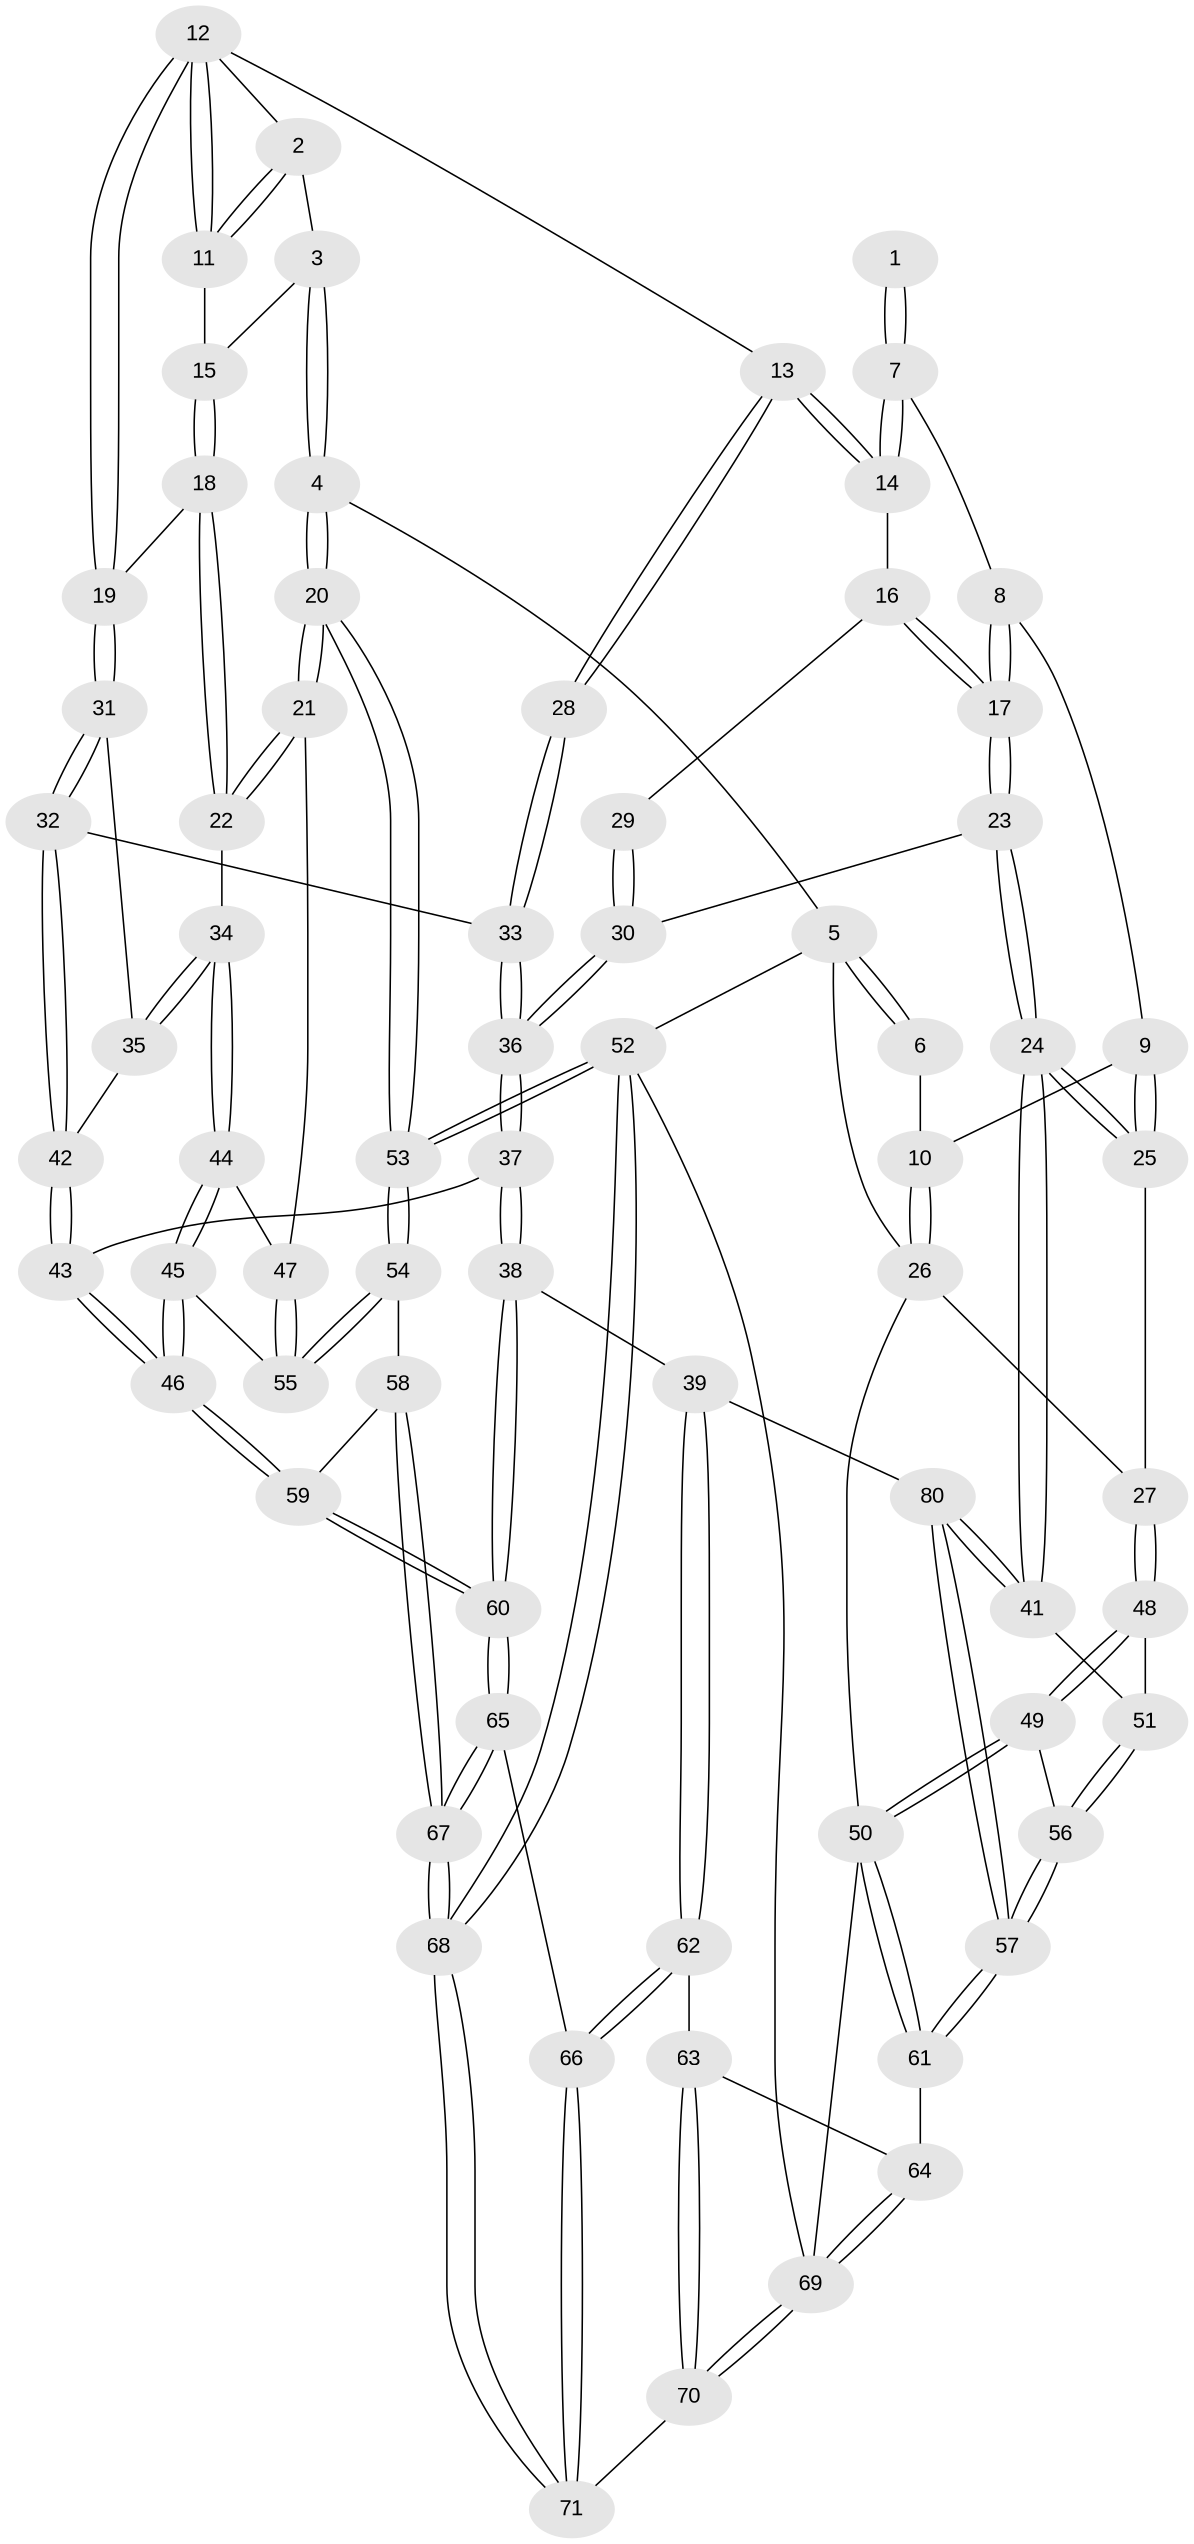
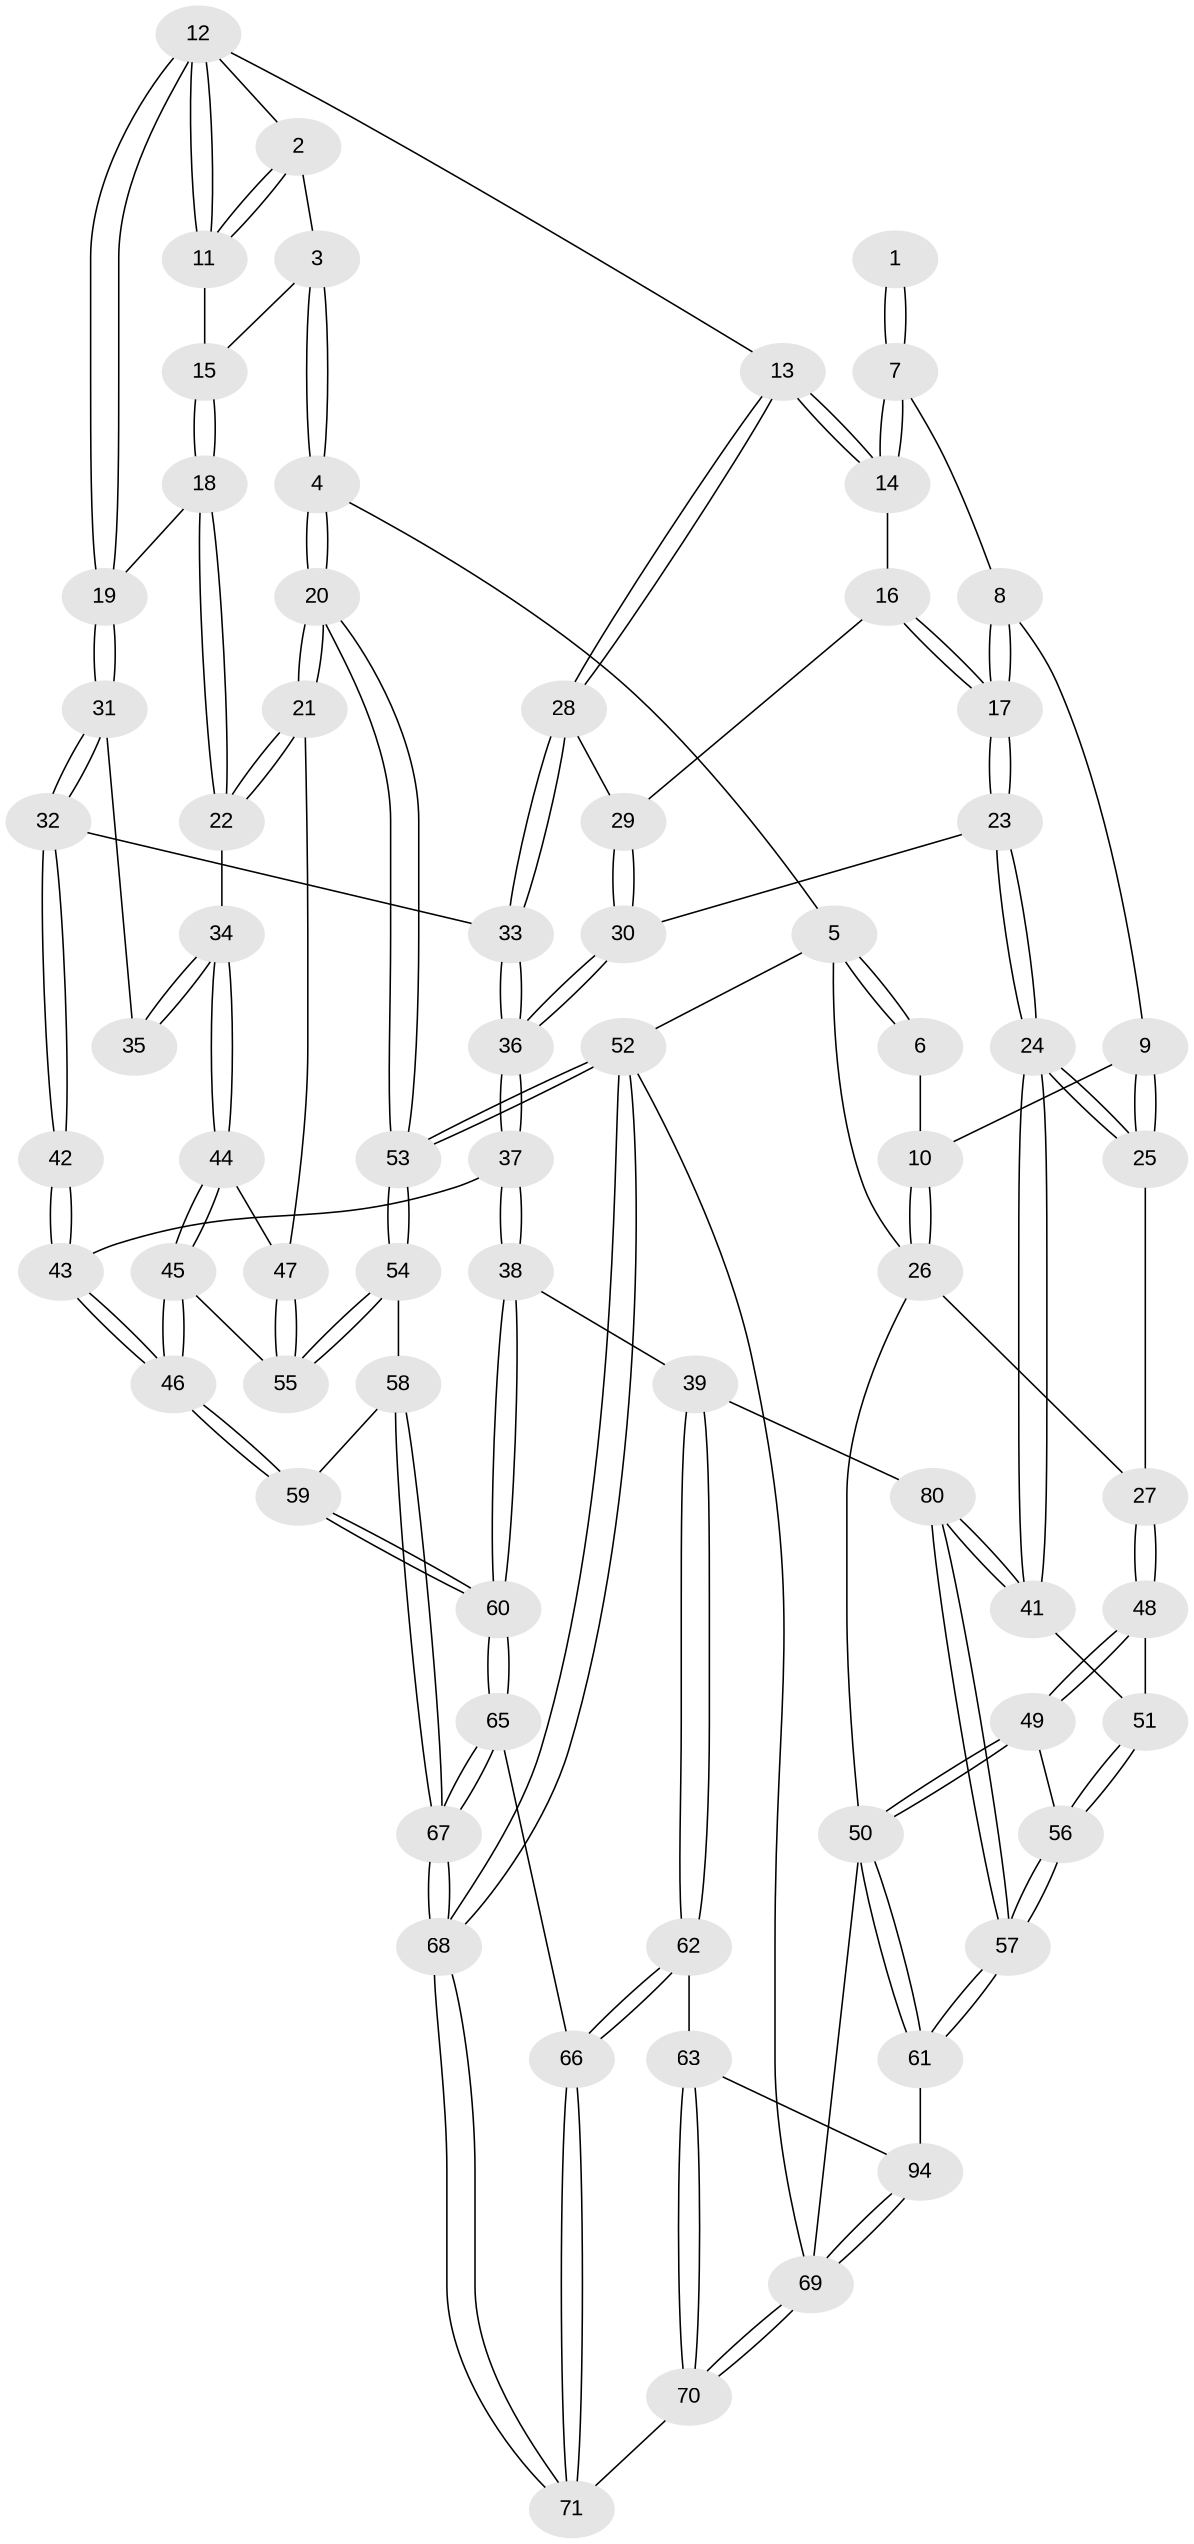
none -> (594, 766)
(98, 1103) -> none
(920, 2172) -> (920, 2172)
